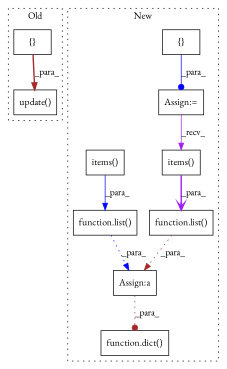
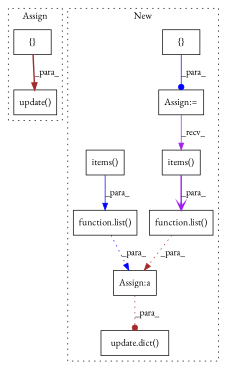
(35, 16) -> (35, 16)
(135, 343) -> (135, 343)
